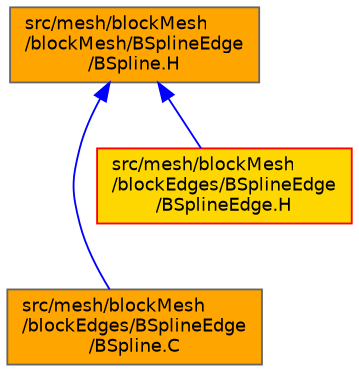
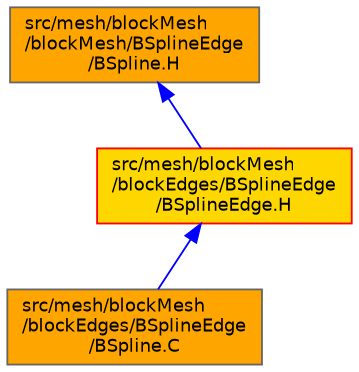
(74, 195) -> (174, 264)
